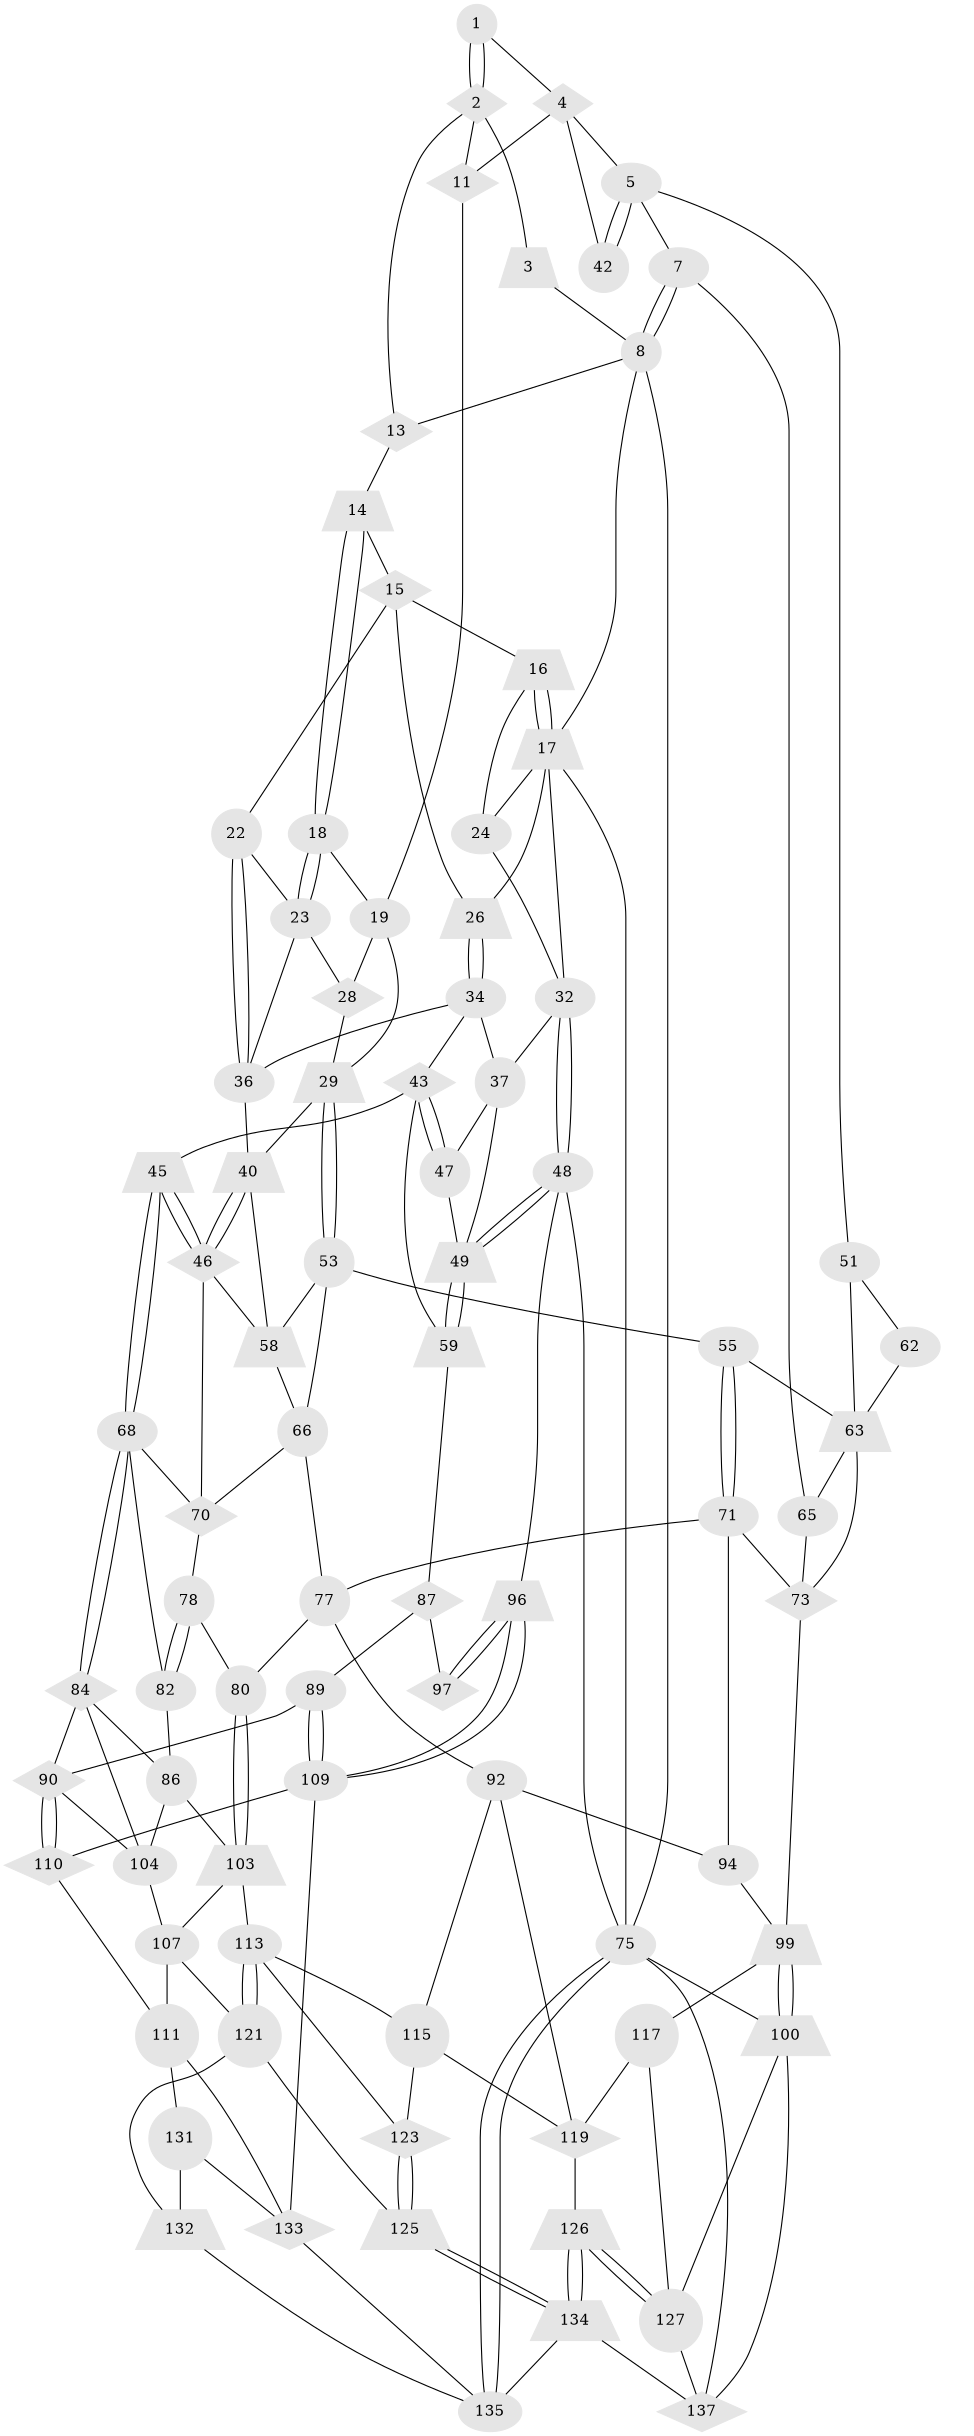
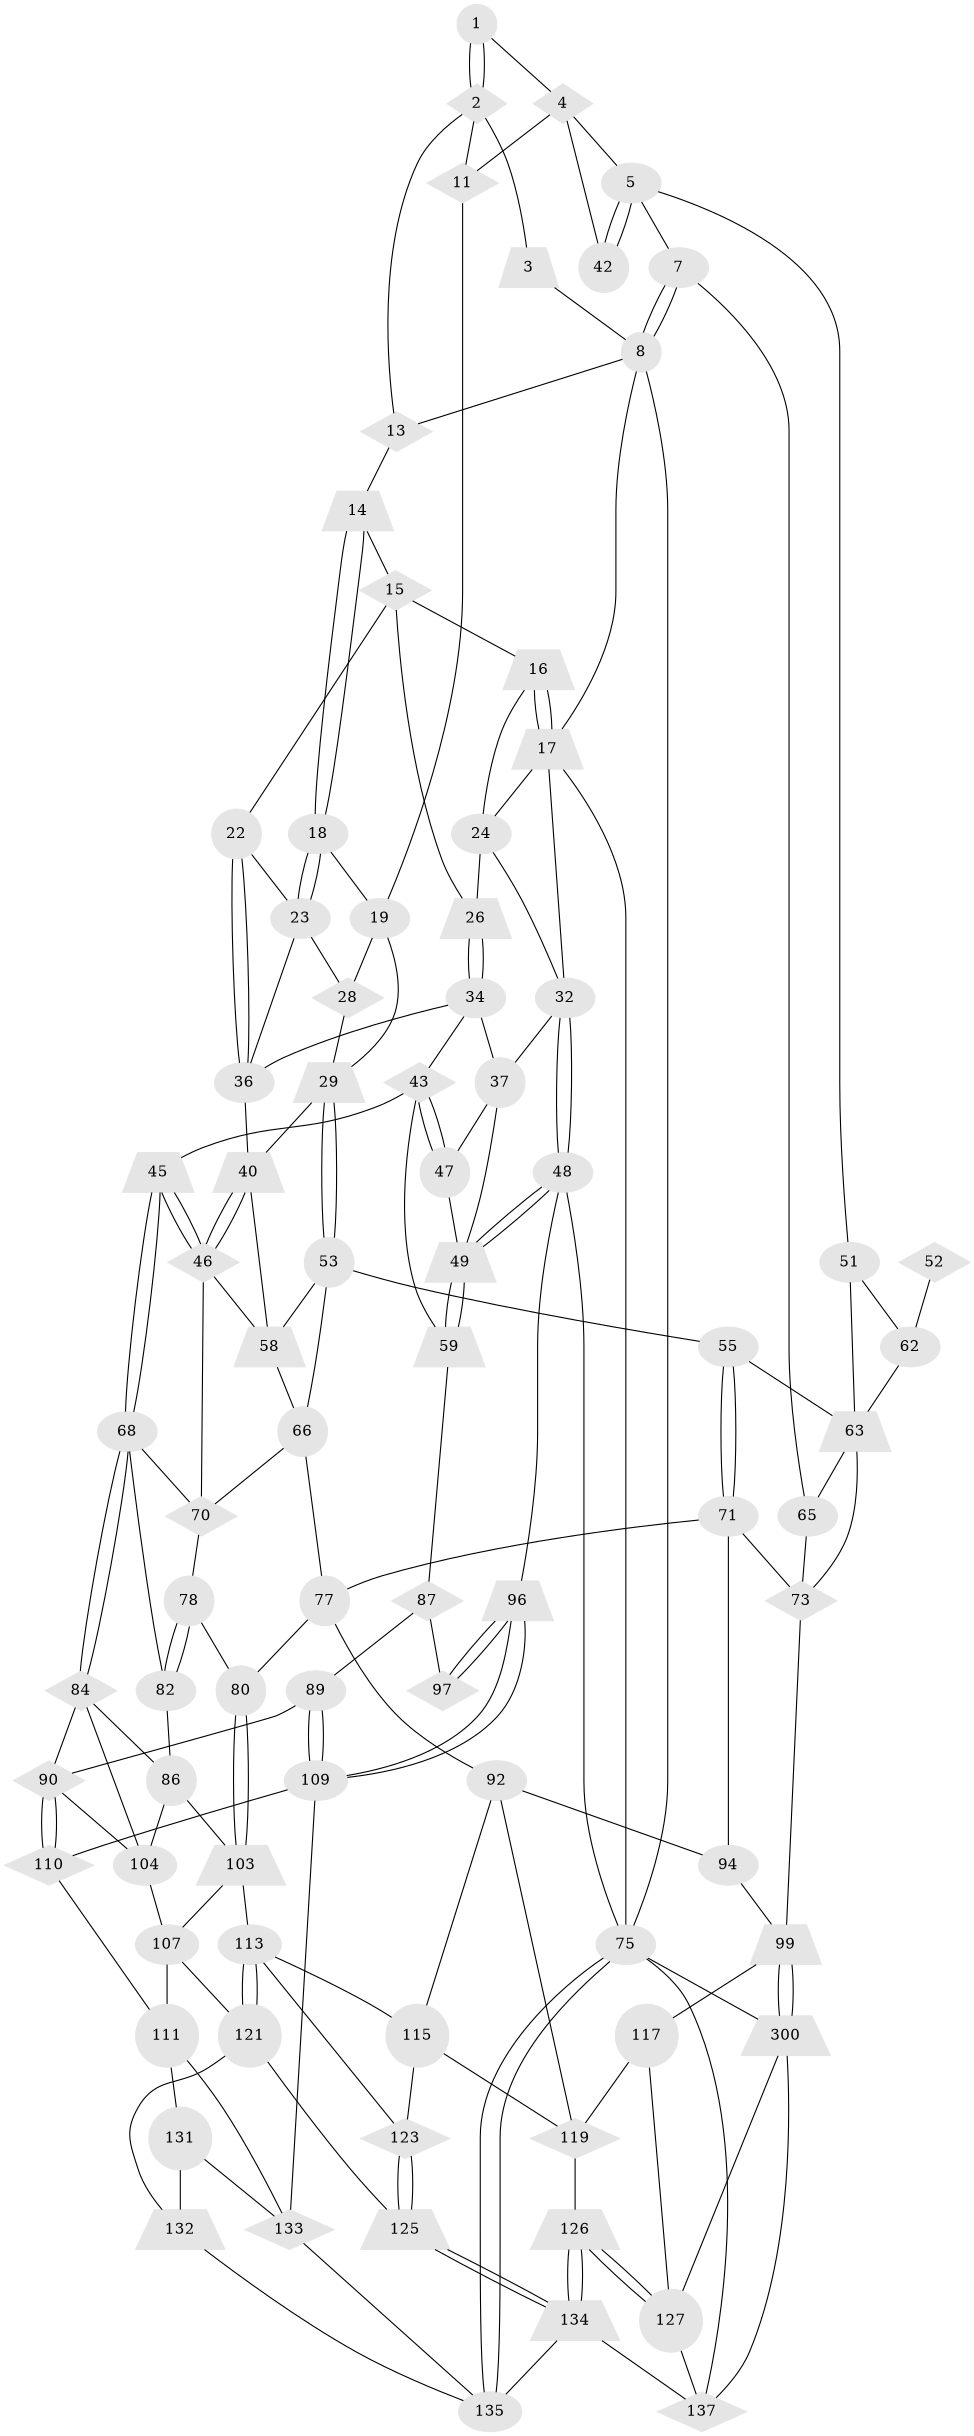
(530, 838) -> (479, 876)
none -> (935, 1262)
(786, 2036) -> (786, 2036)
